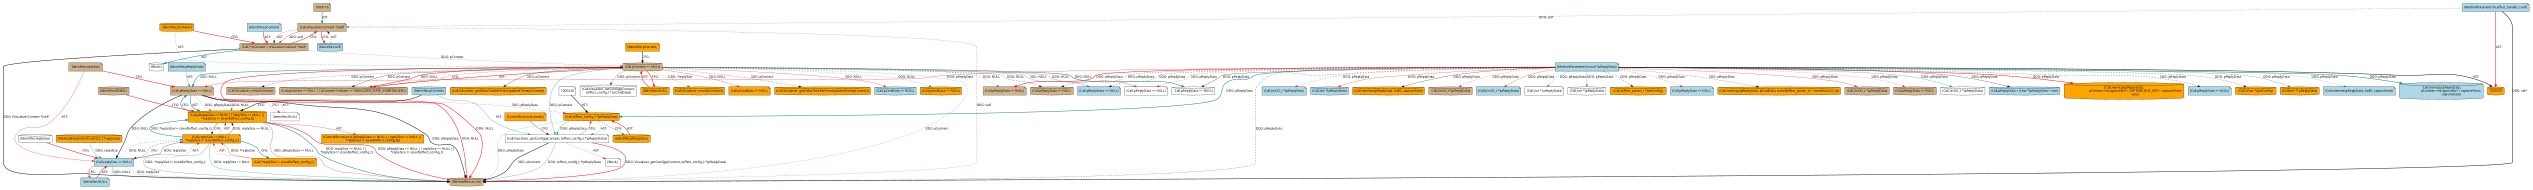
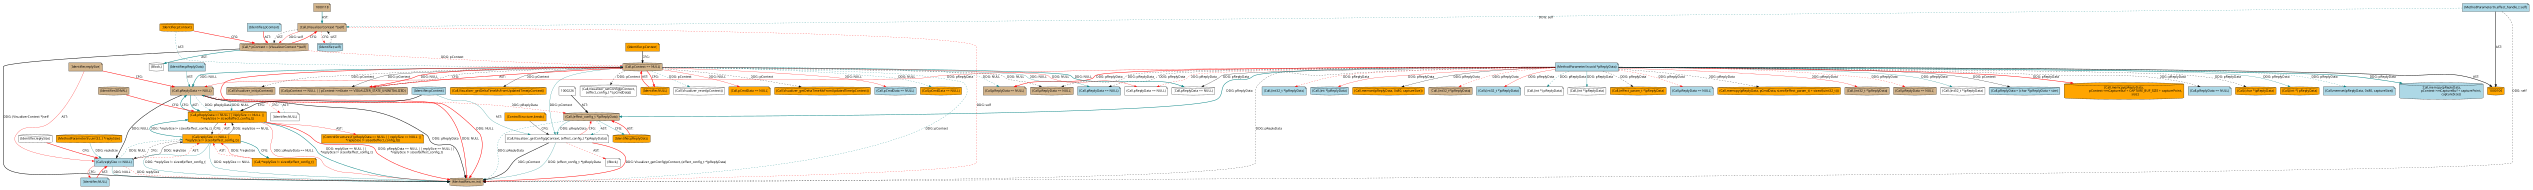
(322, 37) -> (322, 37)
(2496, 48) -> (2496, 48)
(680, 77) -> (680, 77)
(1985, 77) -> (1985, 77)
(699, 91) -> (699, 91)
(1638, 91) -> (1638, 91)
(2256, 91) -> (2256, 91)
(592, 117) -> (592, 117)
(1576, 177) -> (1576, 177)
